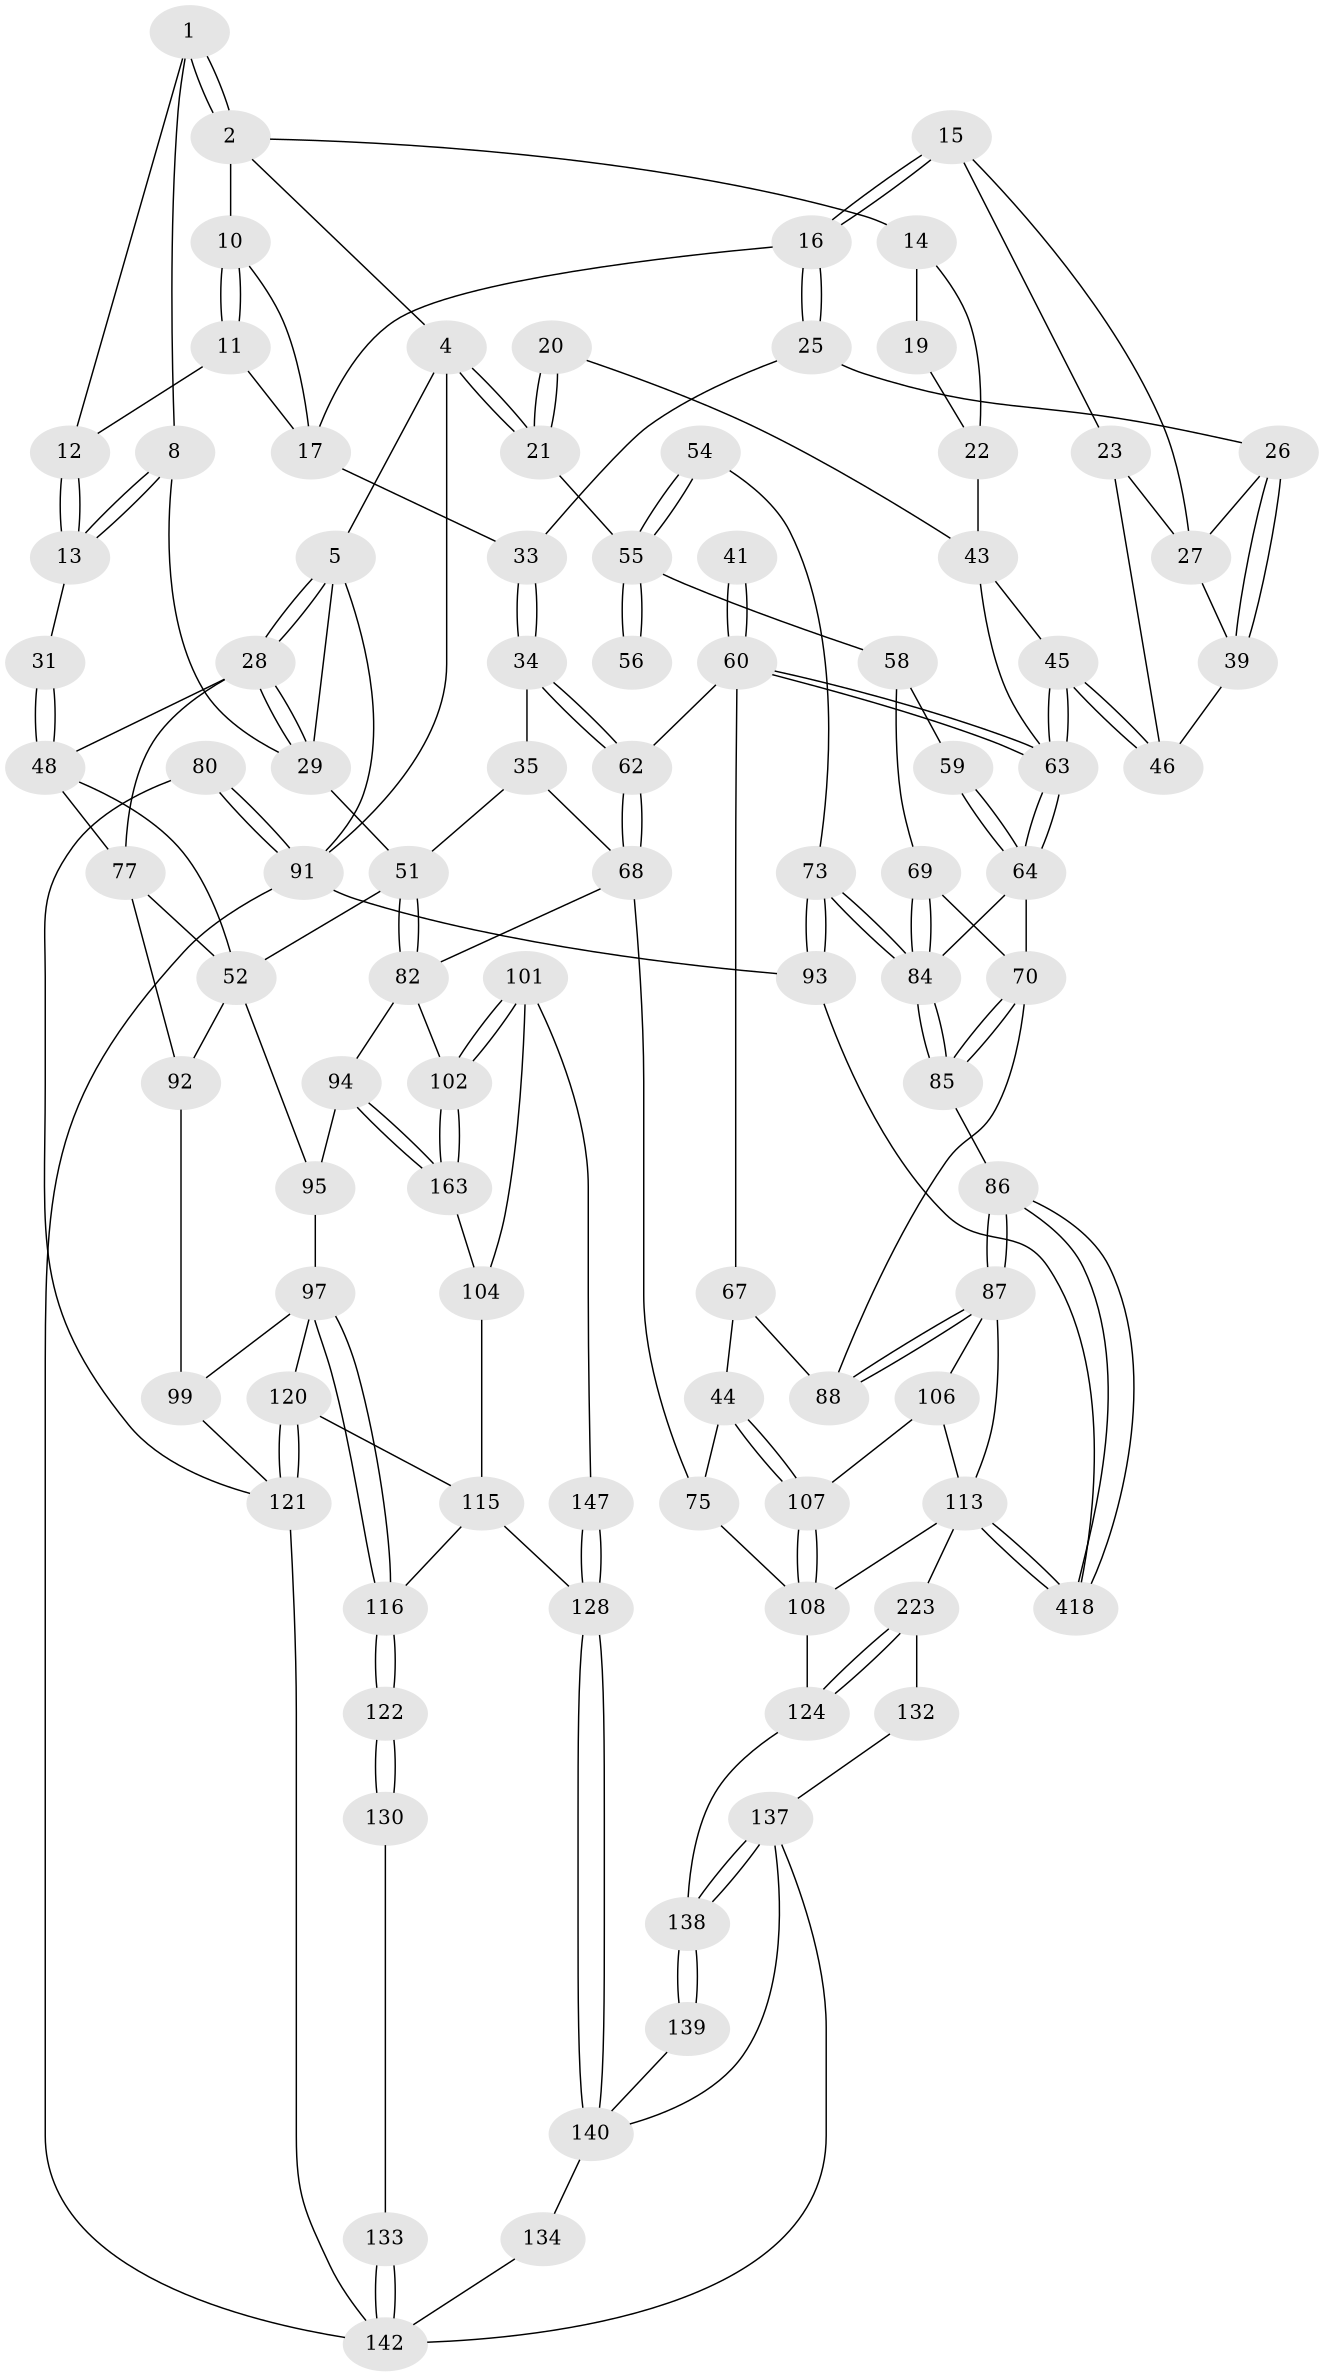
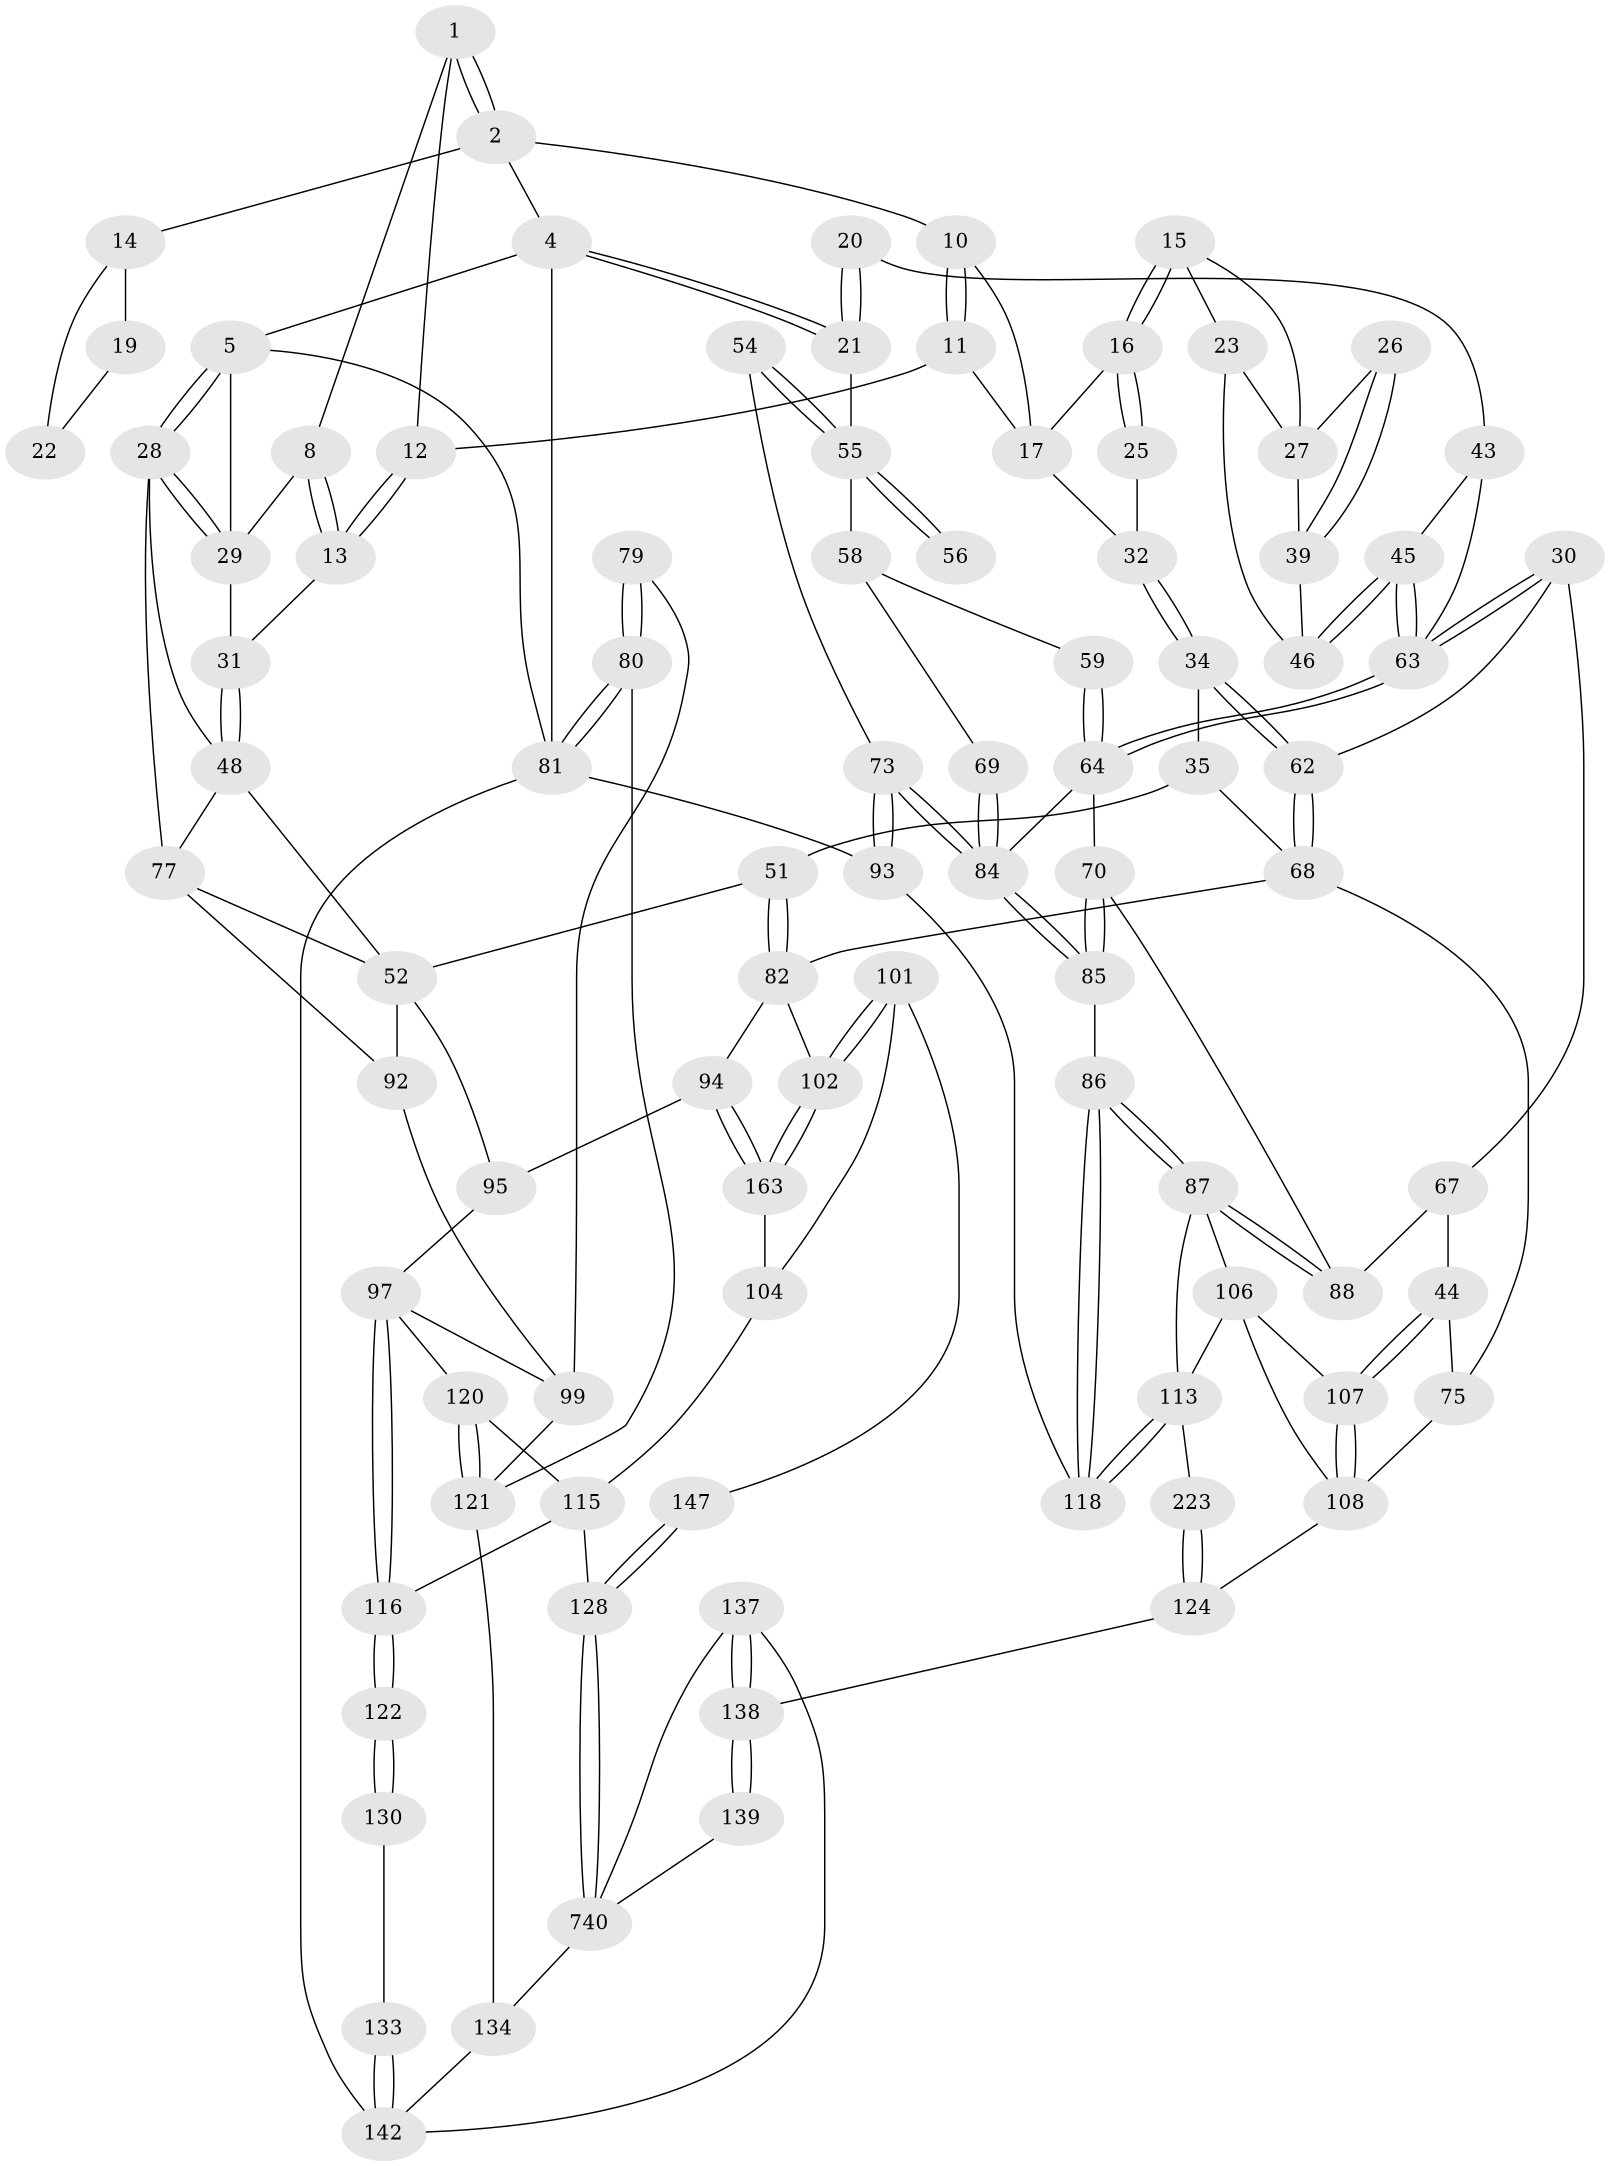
(1041, 409) -> none
(978, 505) -> none
(527, 558) -> (1137, 558)
none -> (632, 558)
(737, 558) -> none
(737, 663) -> (1565, 558)
(368, 829) -> (231, 610)
(304, 873) -> (552, 768)
(967, 919) -> none
(886, 1556) -> (1279, 1403)
(1076, 1609) -> (1083, 1504)
(917, 1714) -> none
(296, 1934) -> (493, 1766)
(591, 2134) -> (590, 1924)
